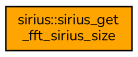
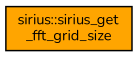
(69, 29) -> (69, 29)
